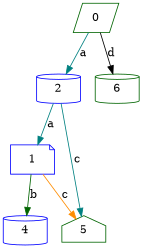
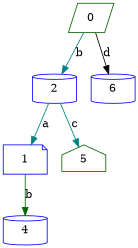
(83, 53) -> (80, 53)
(117, 89) -> (113, 89)
(57, 193) -> none
